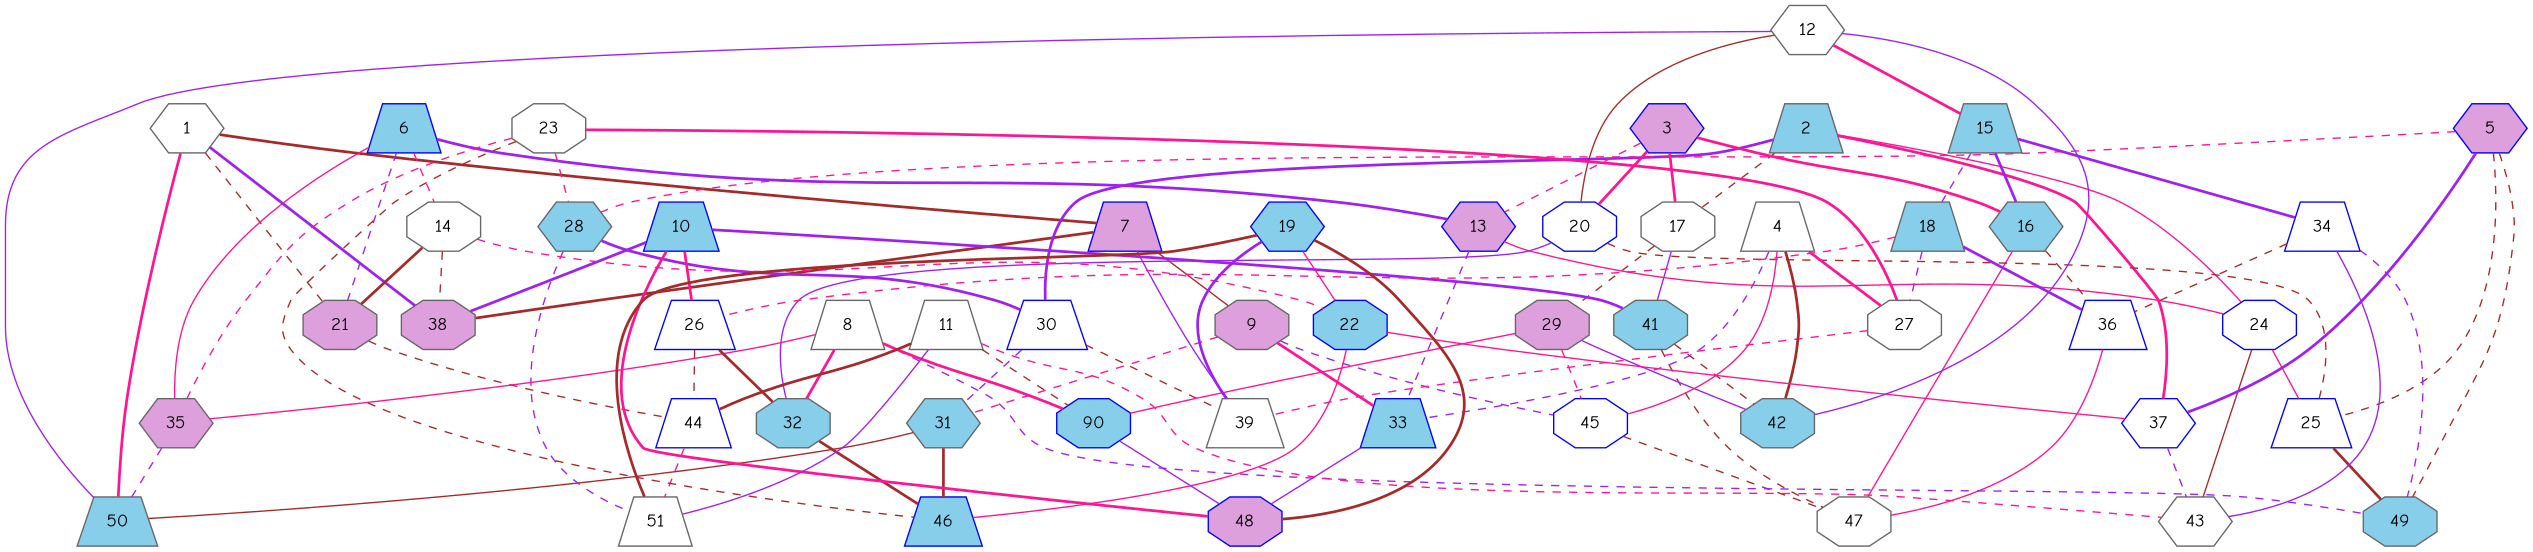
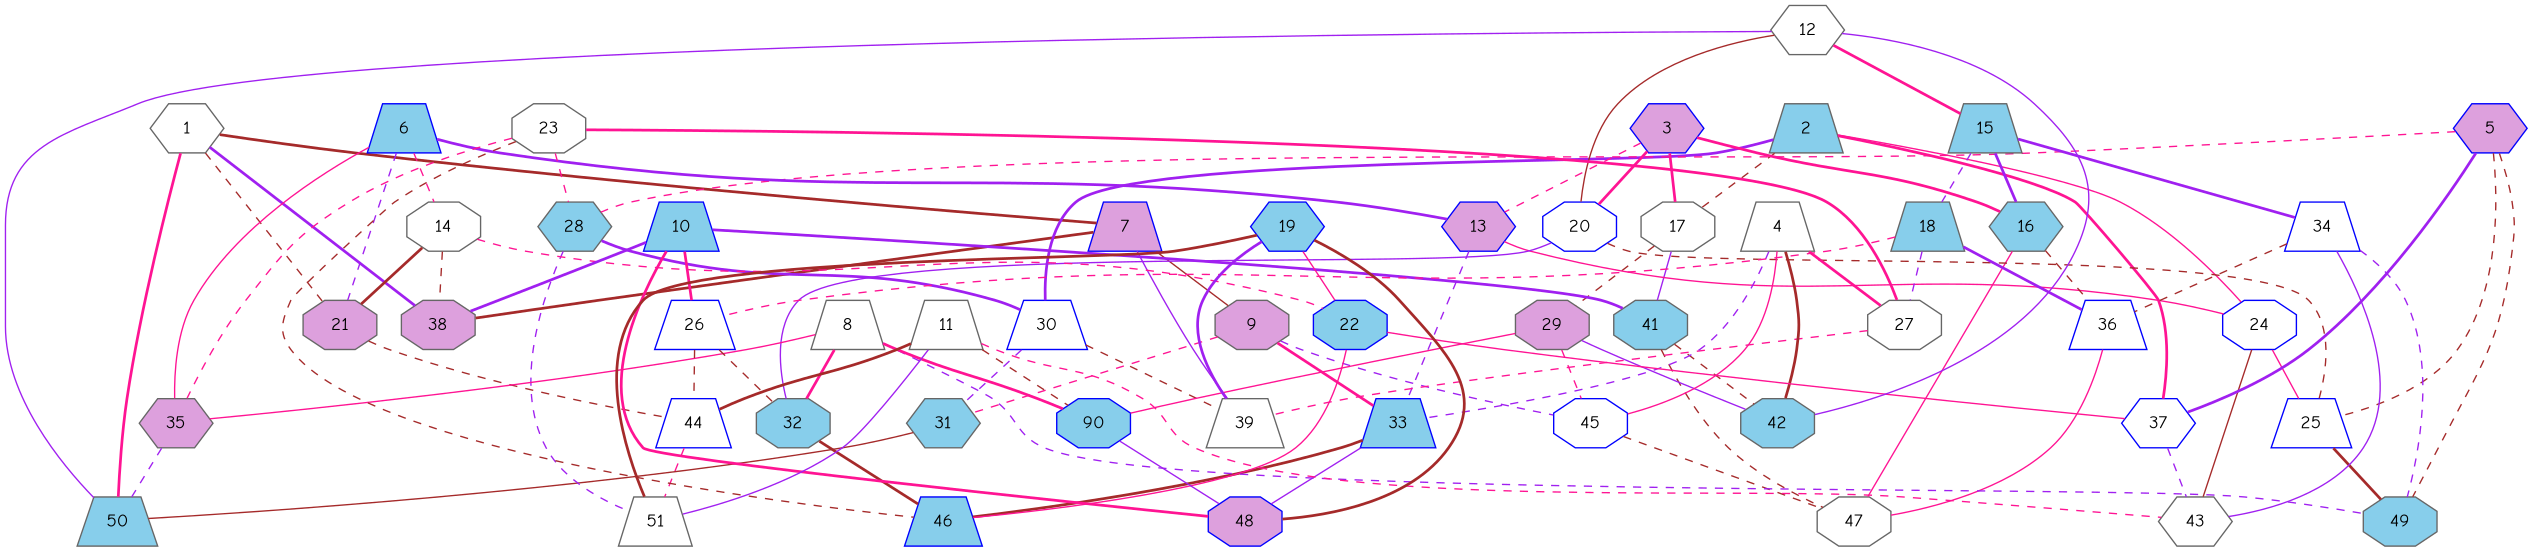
(746, 376) -> (746, 376)
(943, 473) -> (1169, 487)
